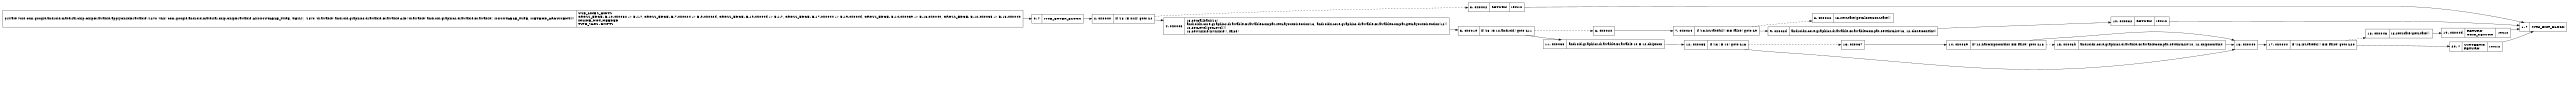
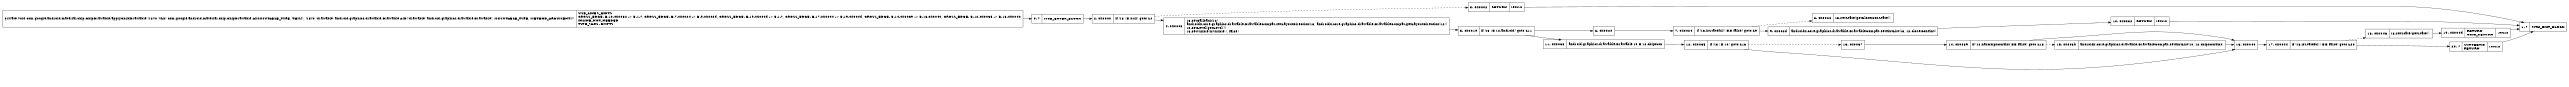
(1563, 31) -> (1563, 31)
